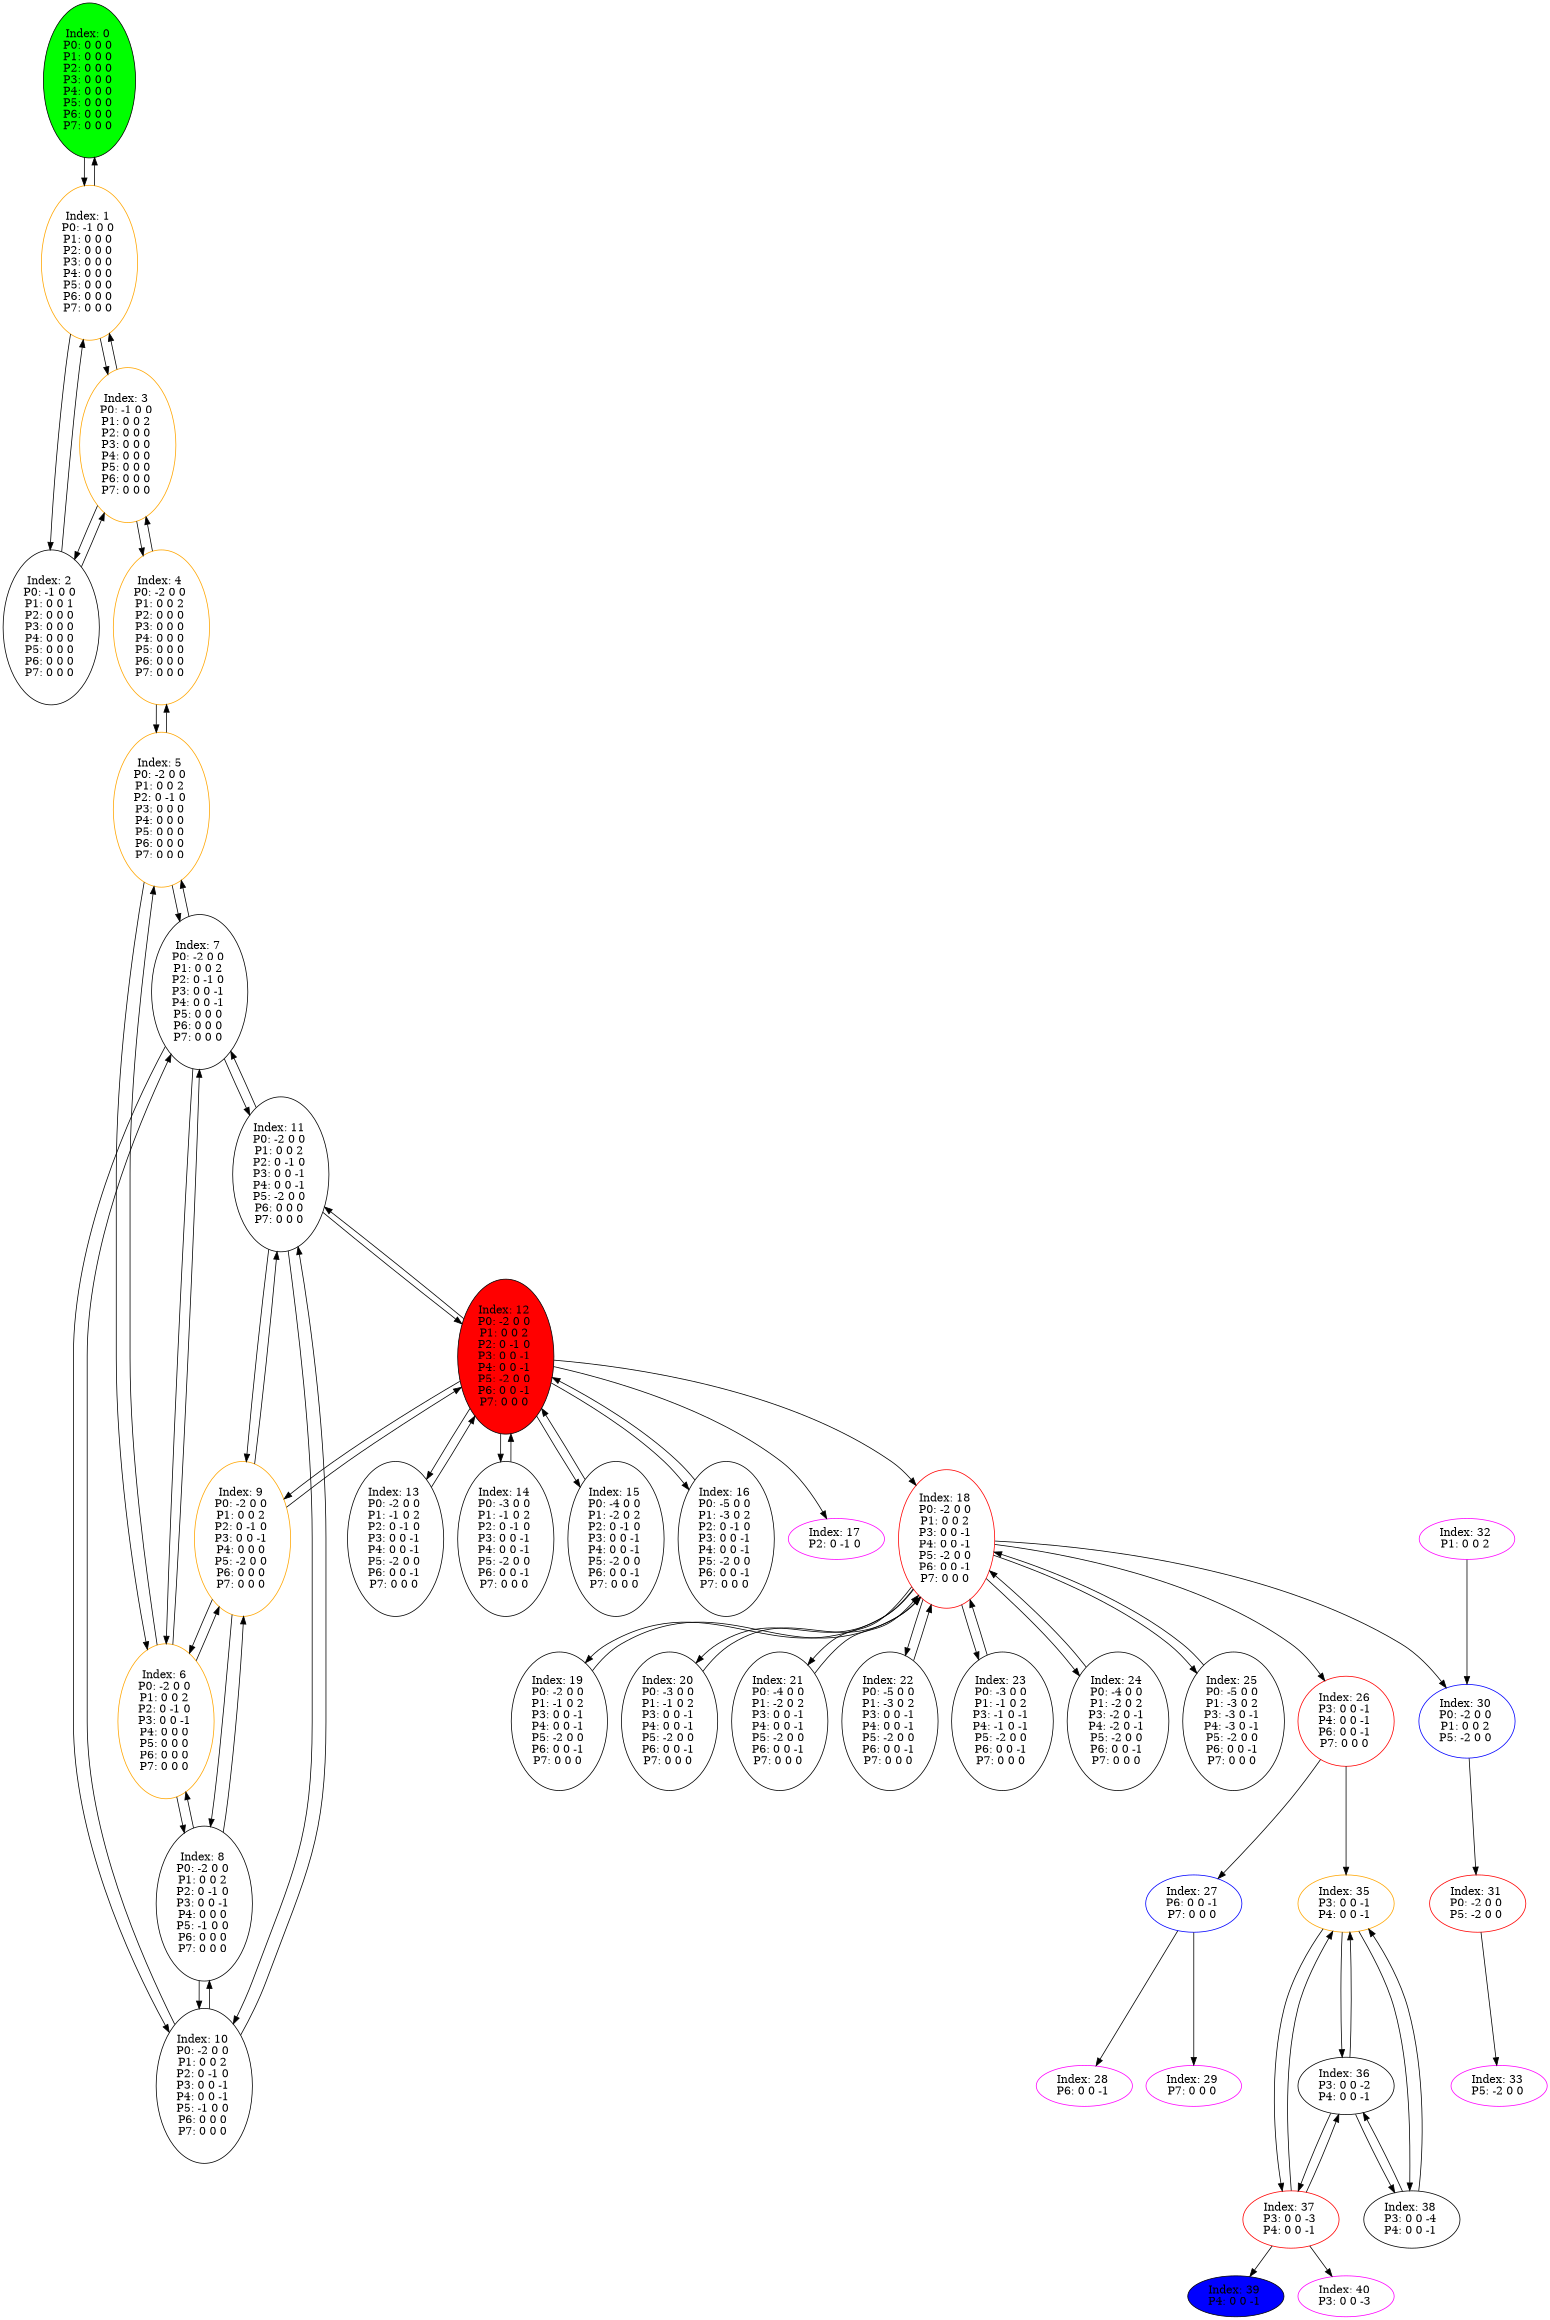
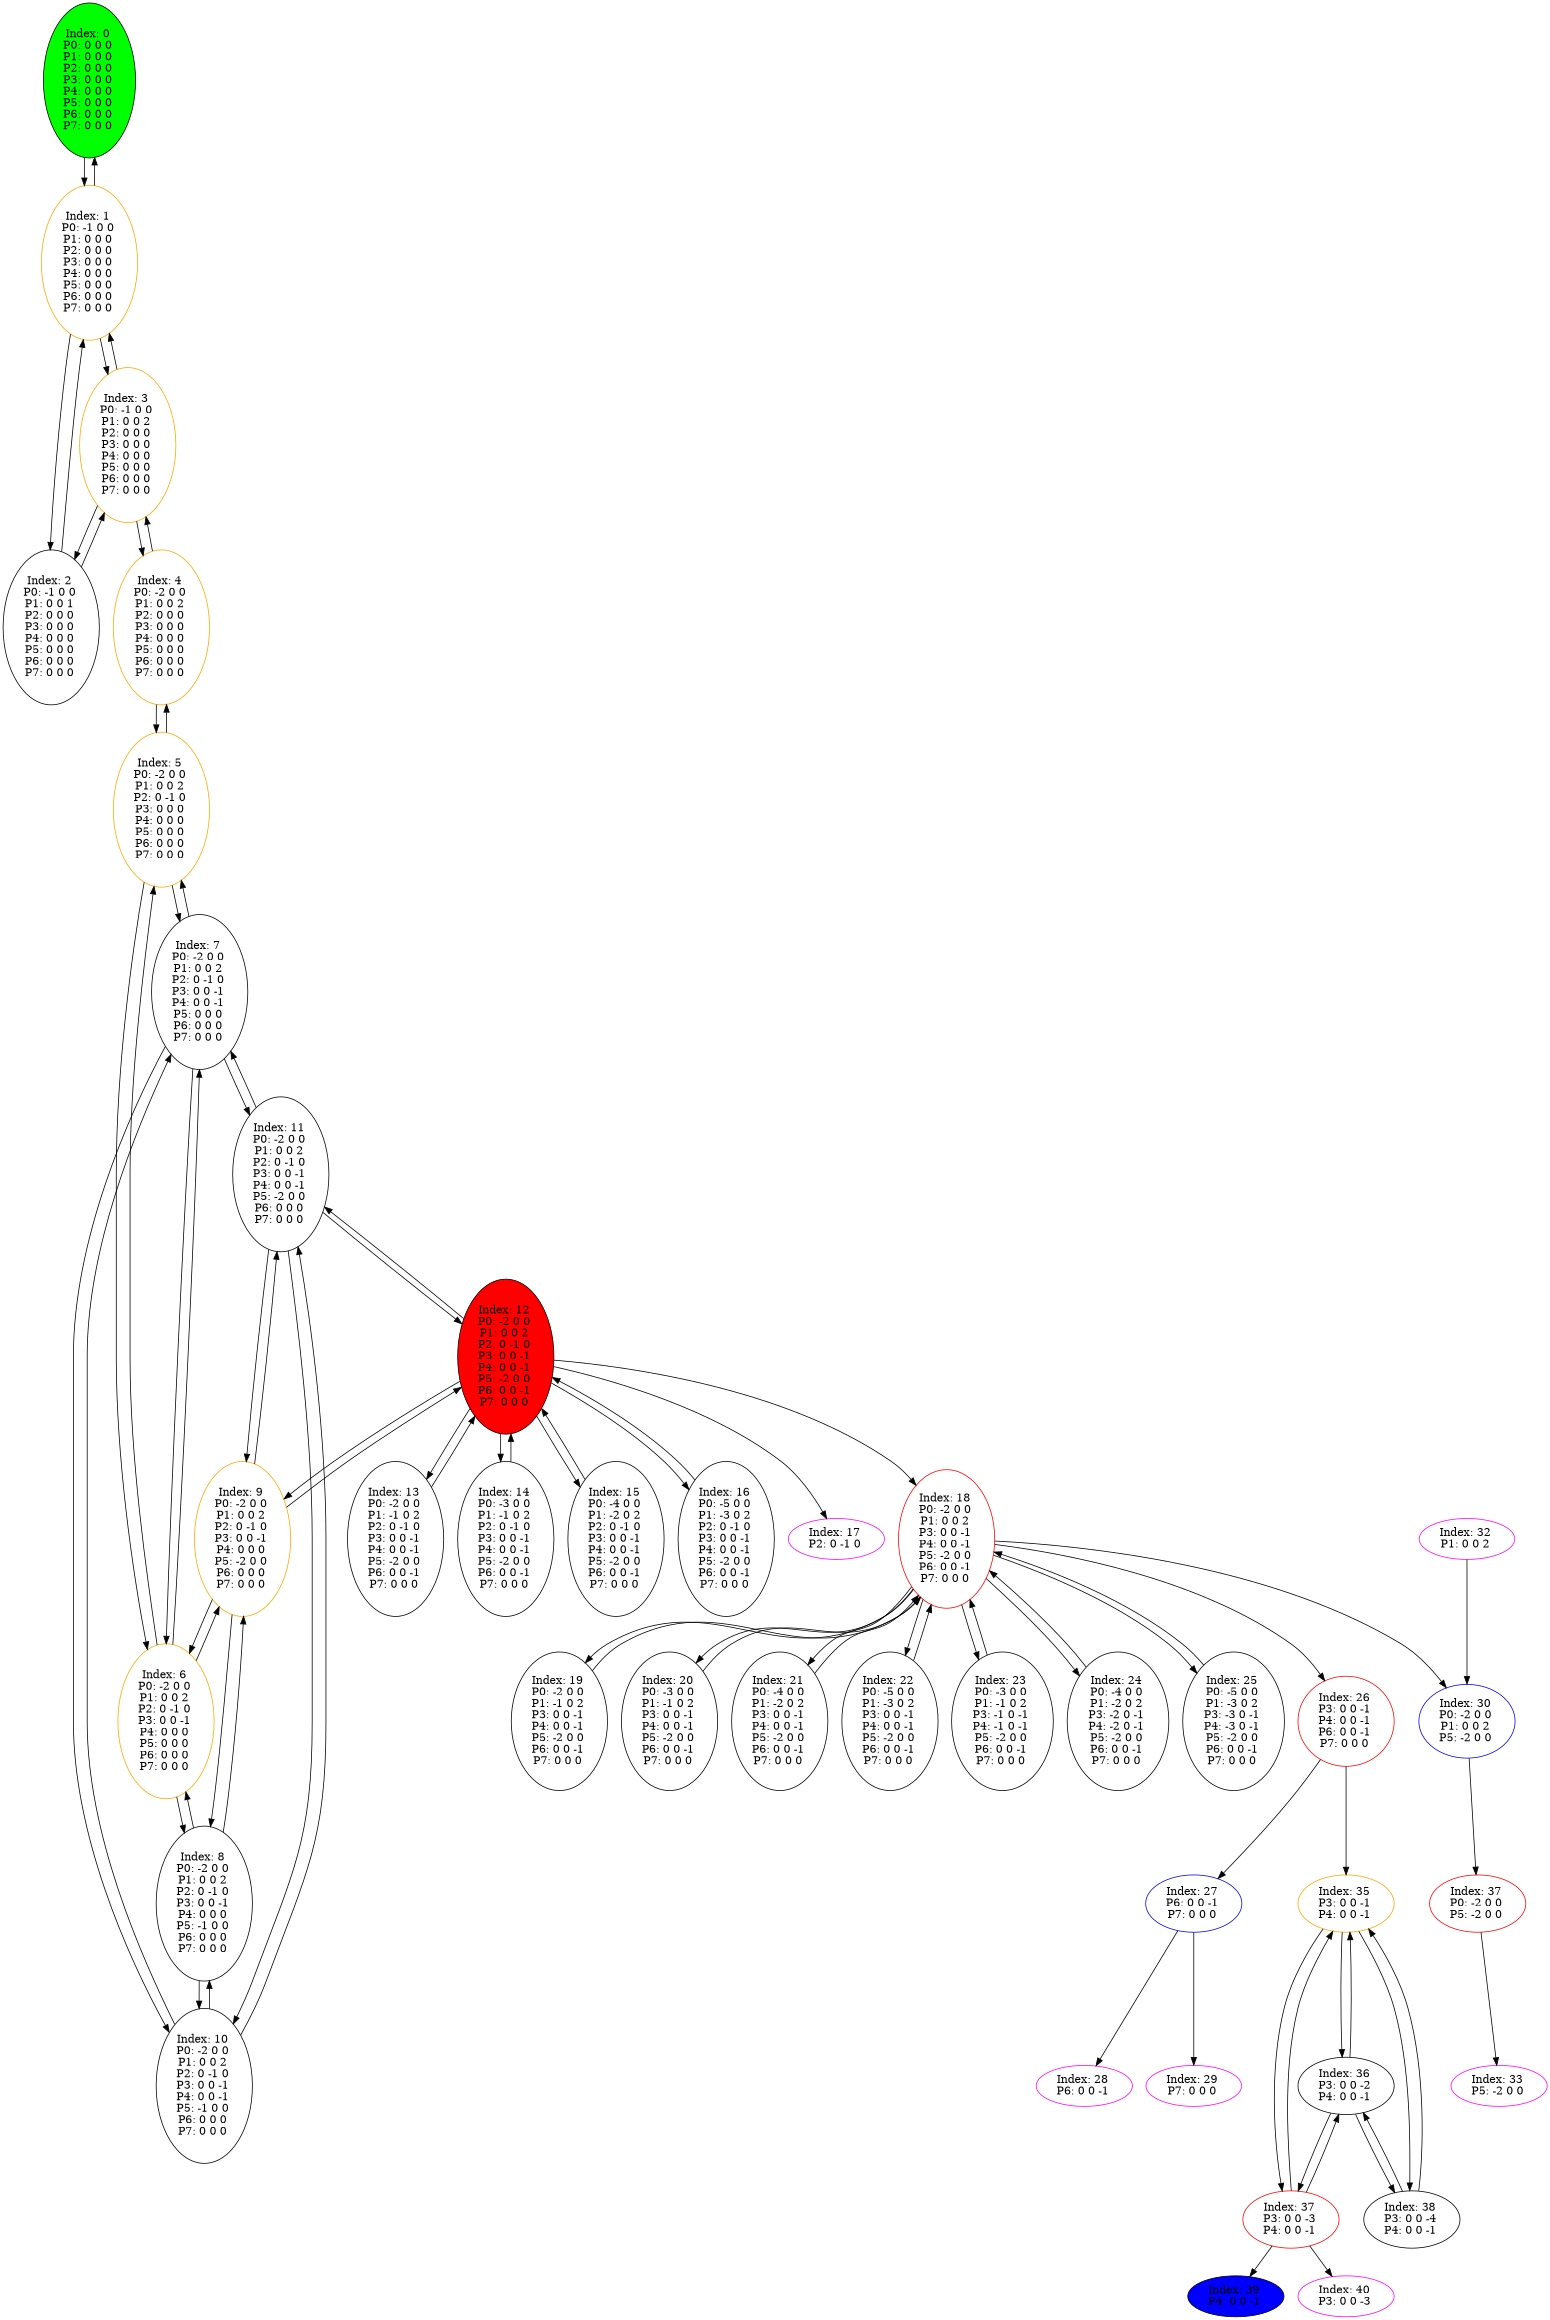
(1478, 1904) -> (1478, 1904)
